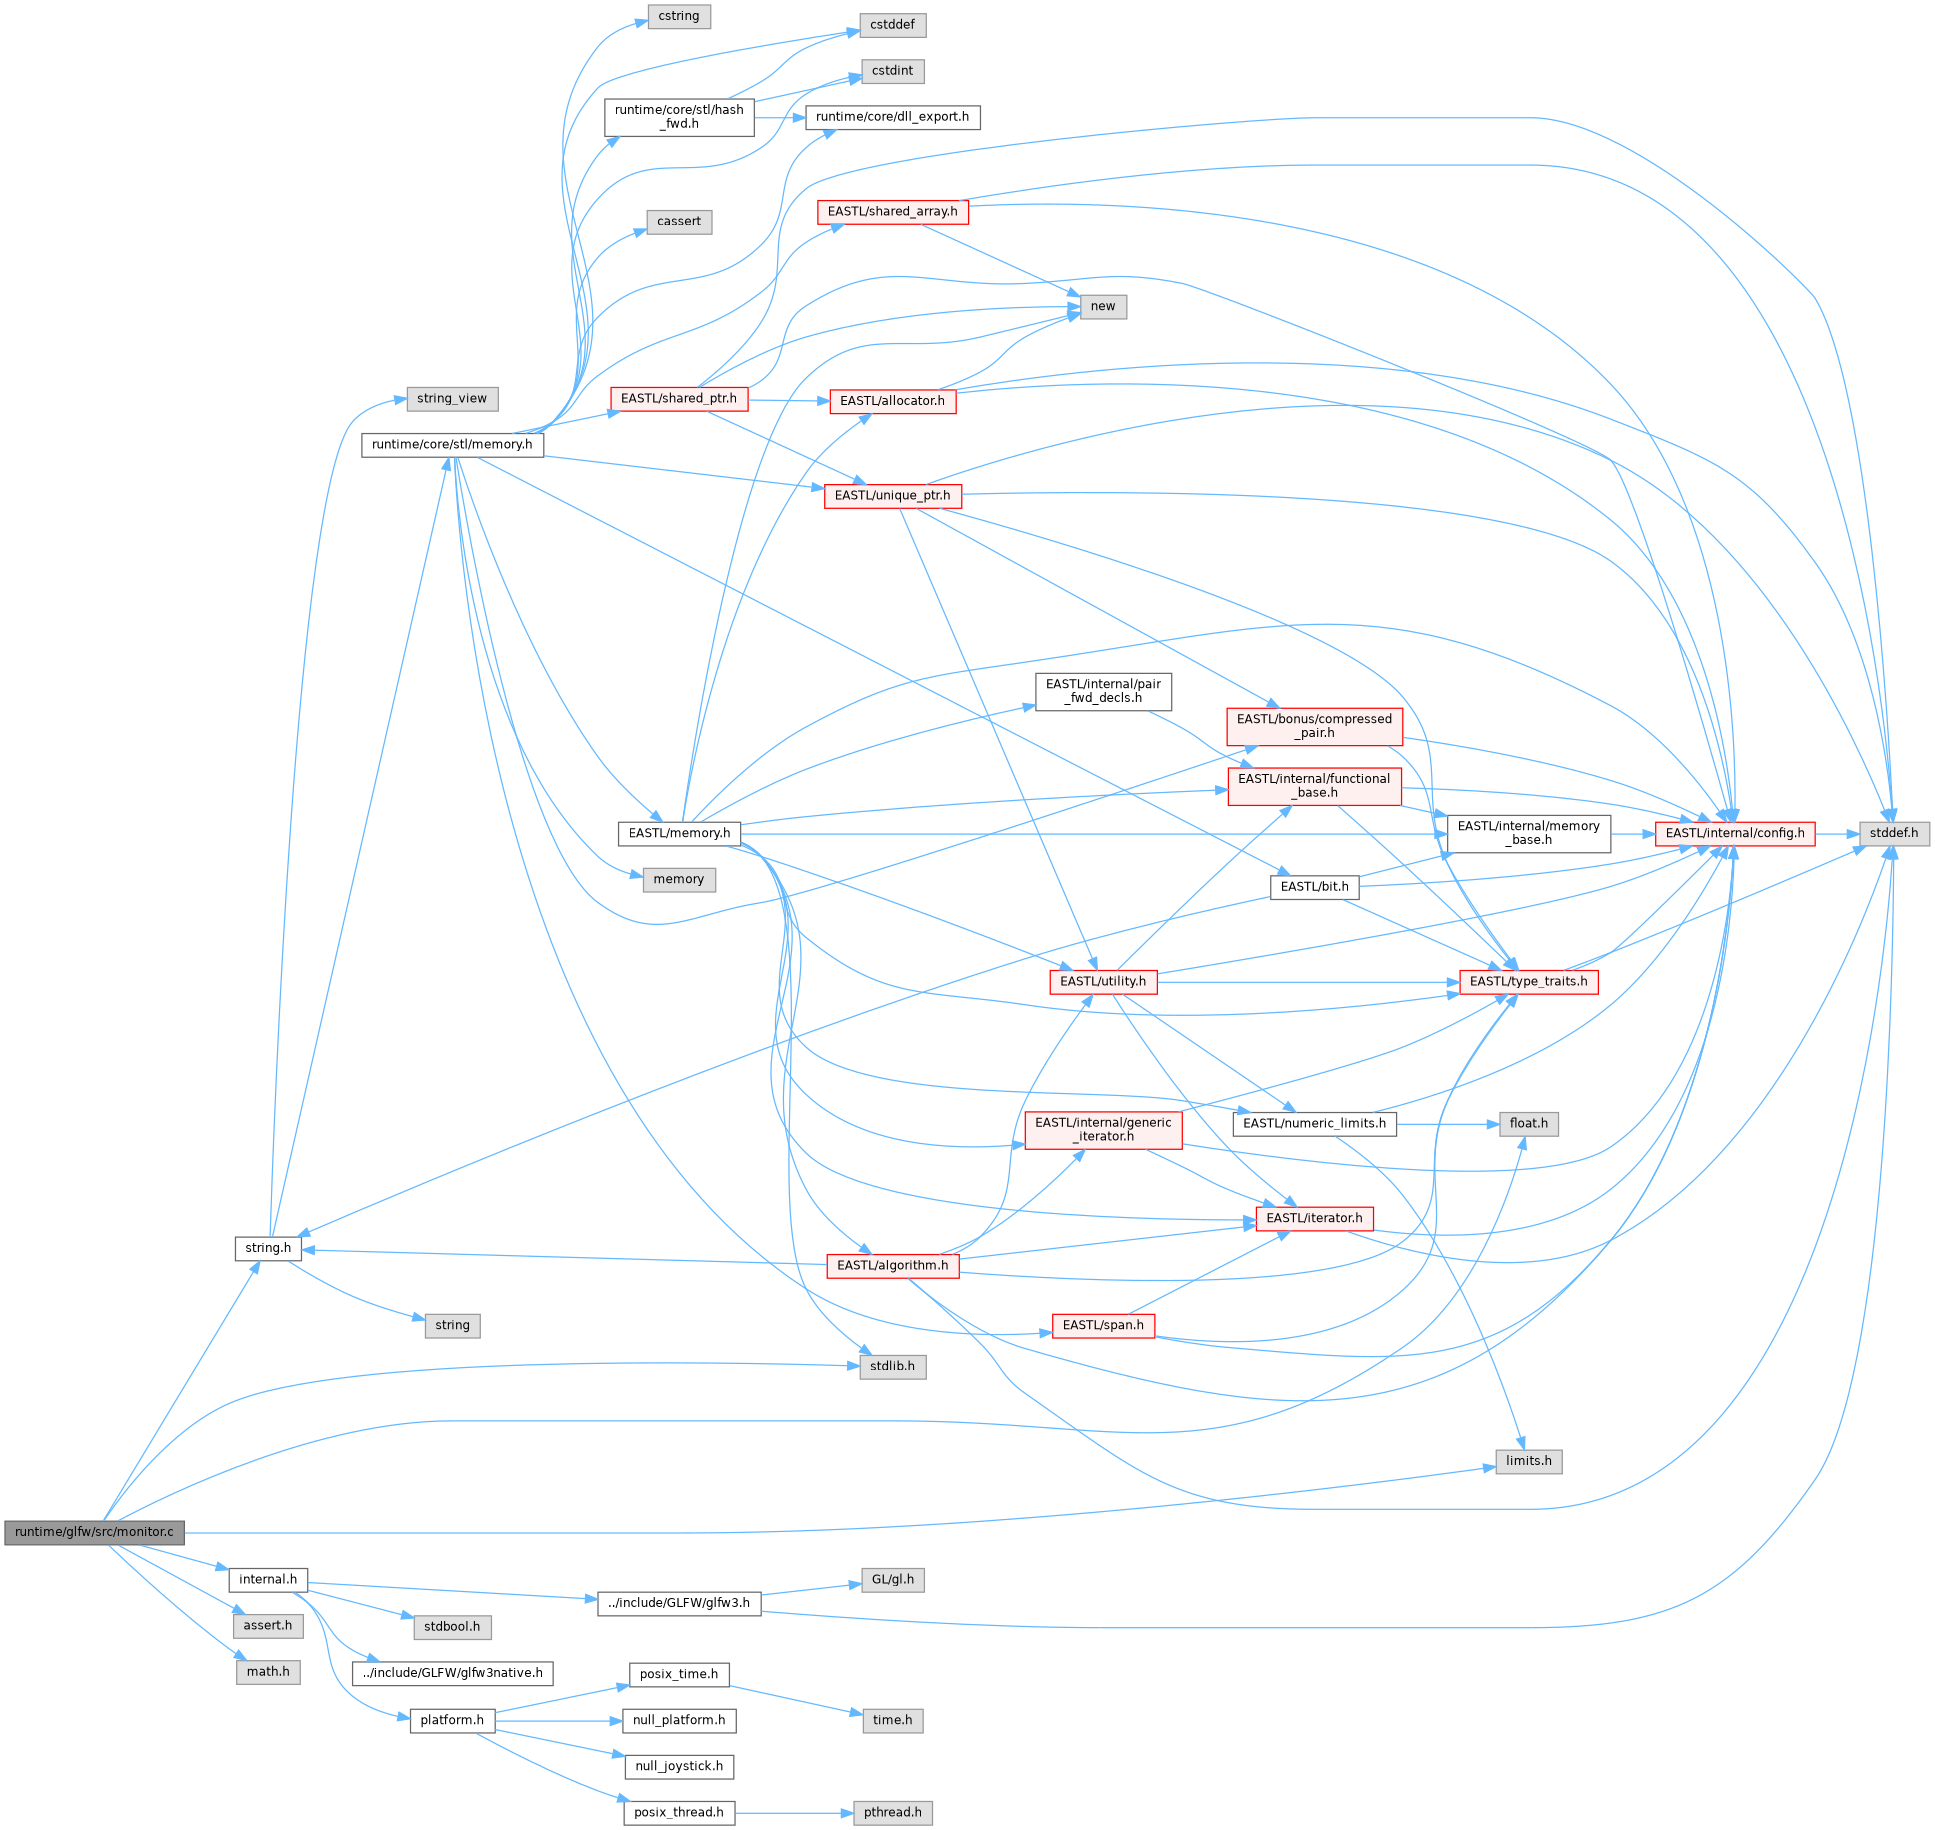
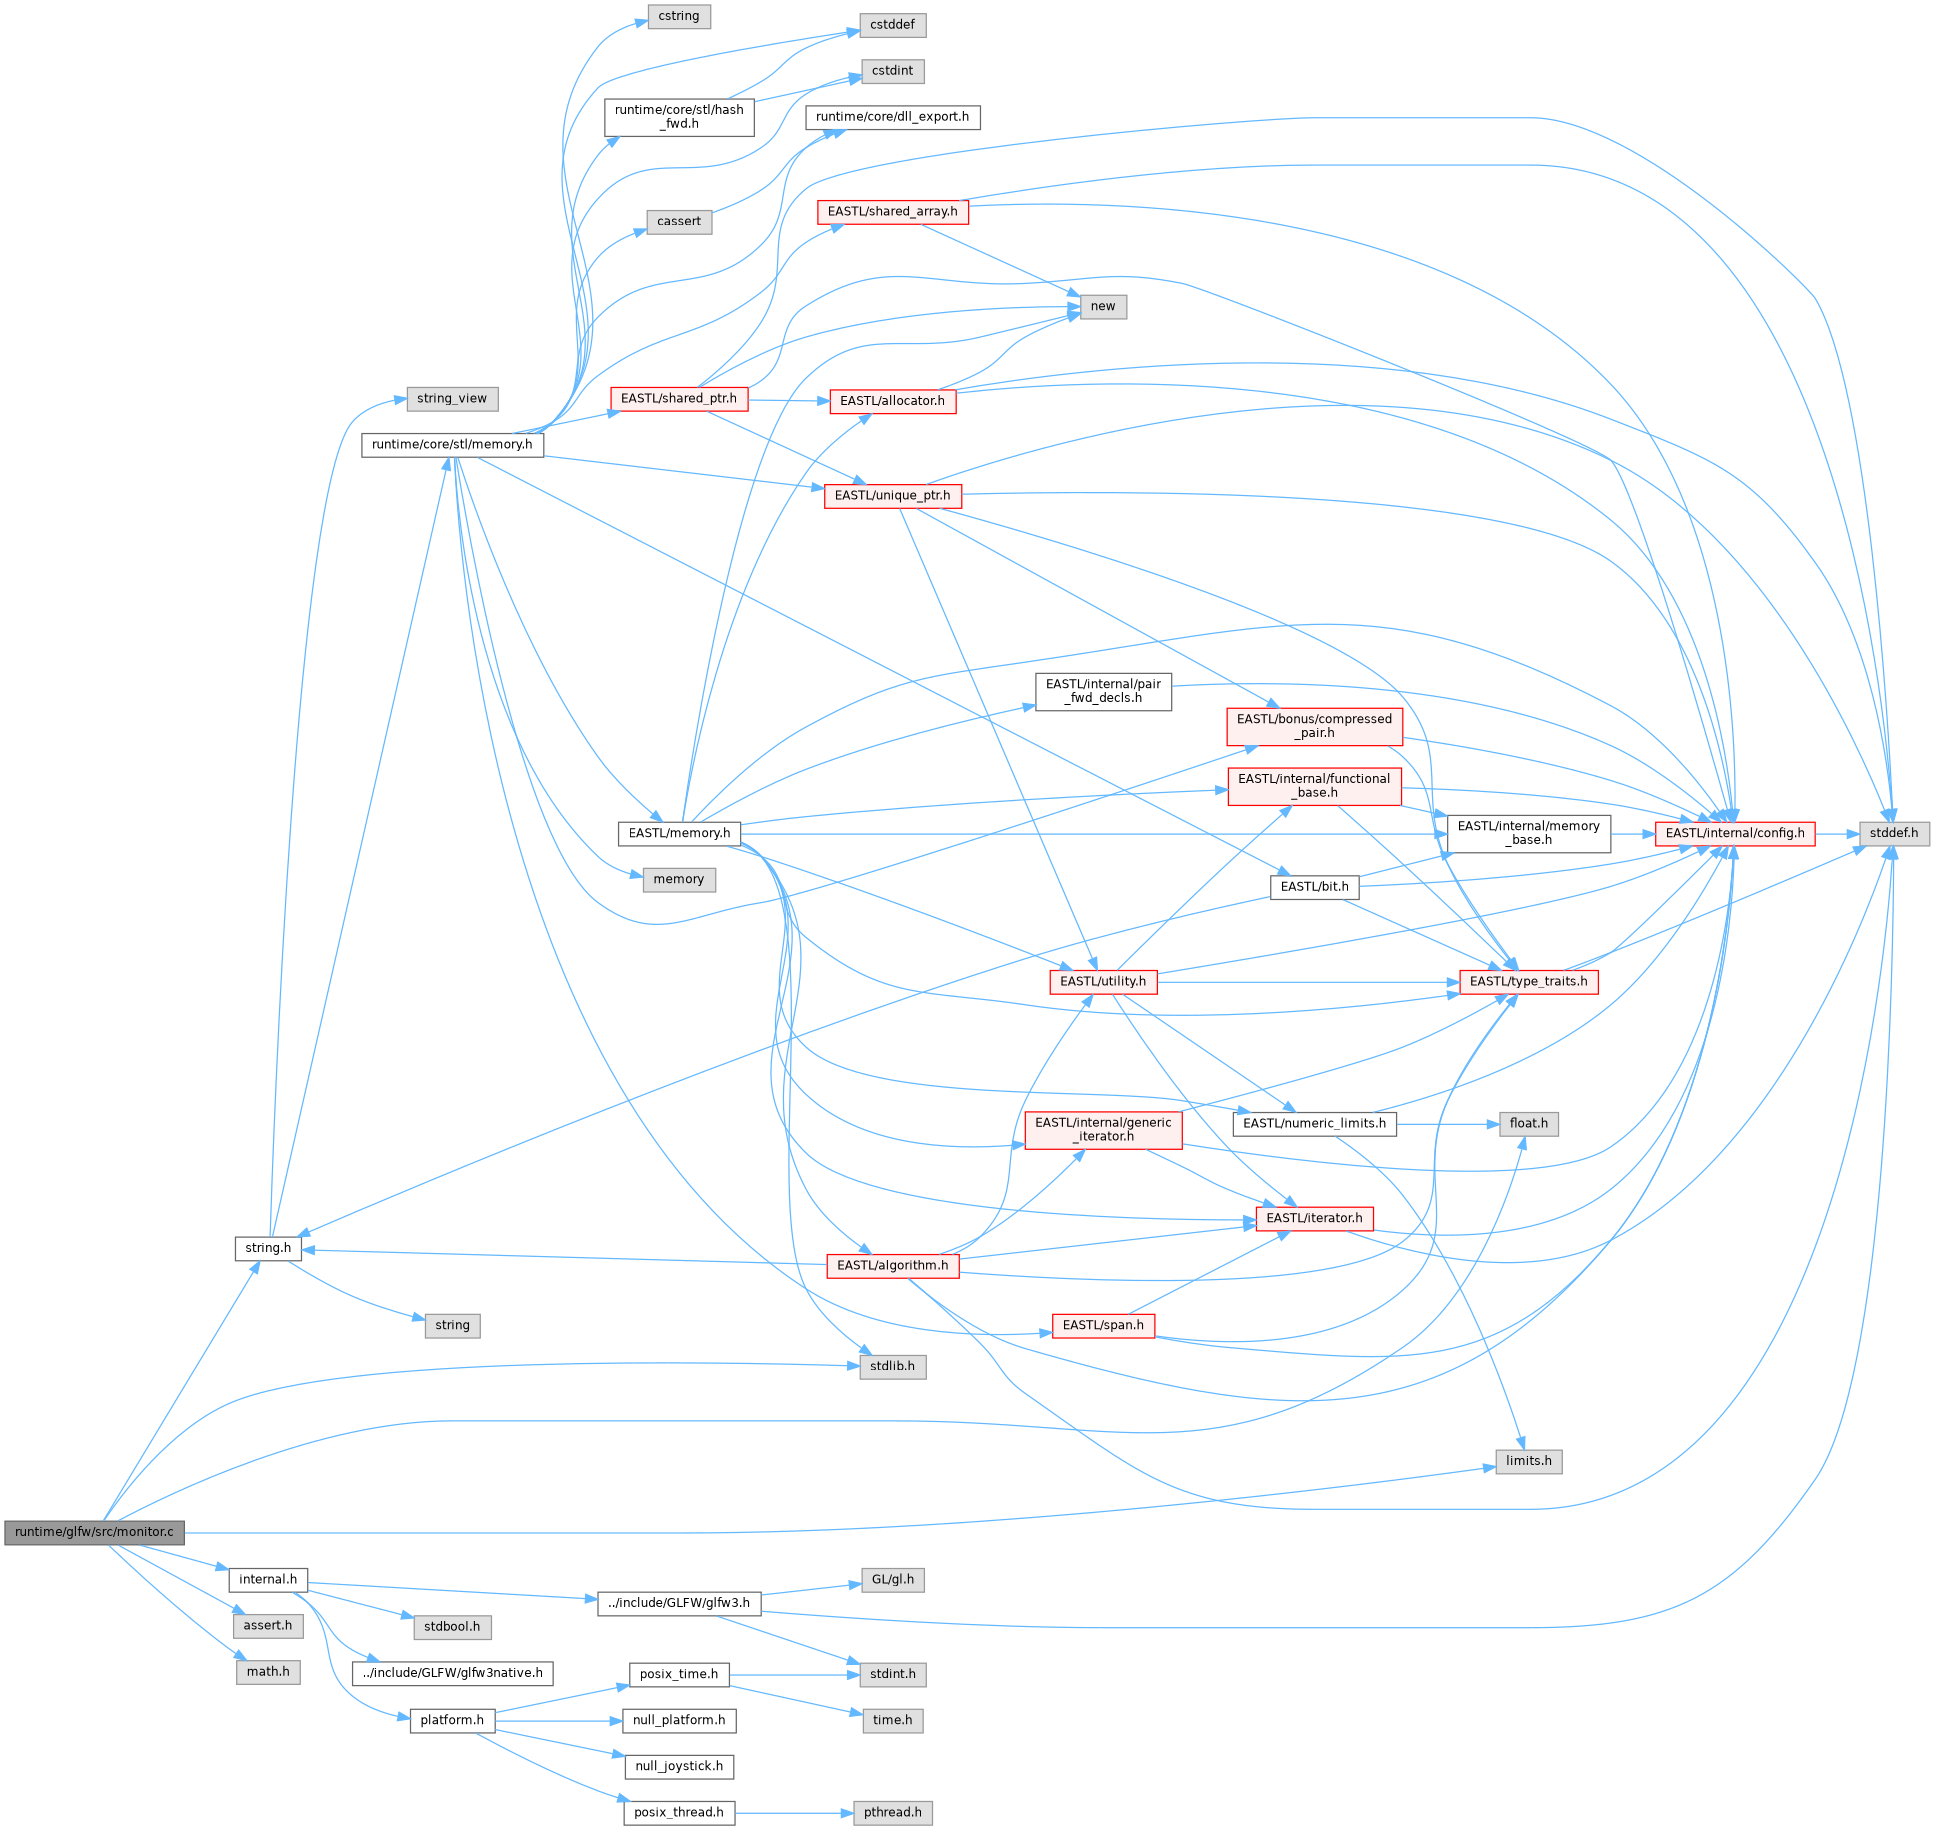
(774, 118) -> (776, 177)
(1195, 736) -> (1455, 700)
none -> (893, 1675)
